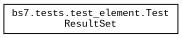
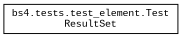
(91, 19) -> (91, 19)
